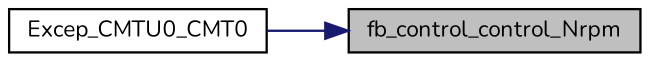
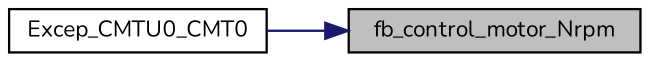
(495, 31) -> (495, 31)
